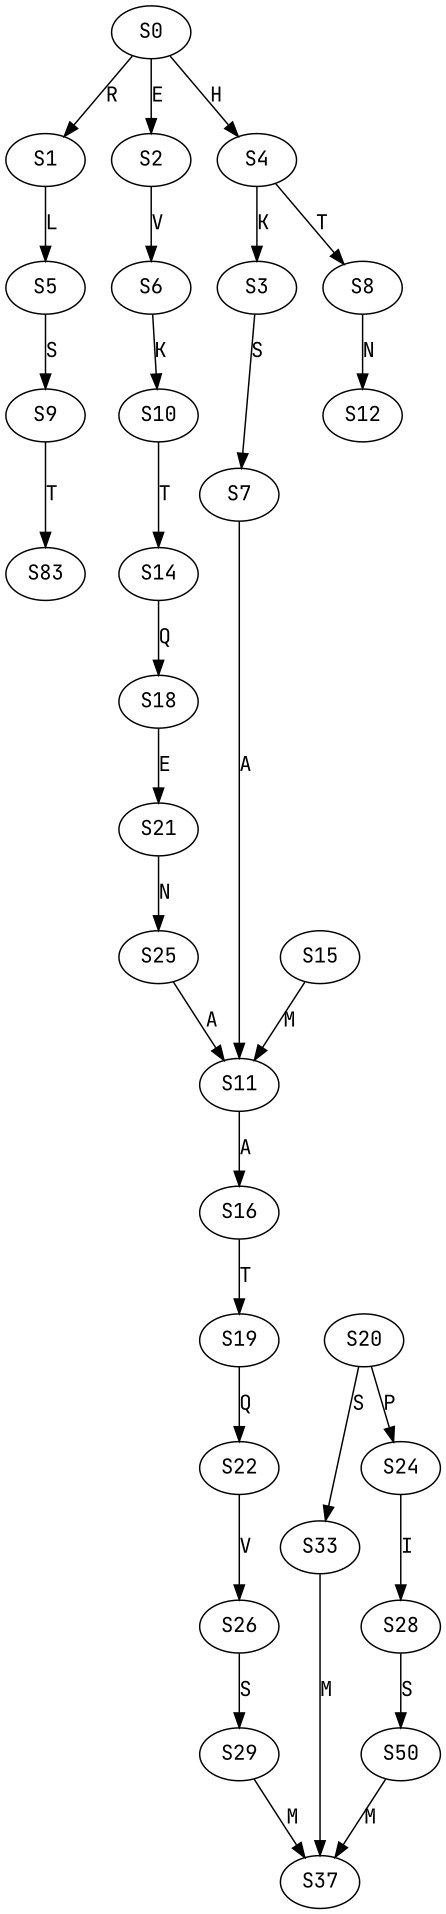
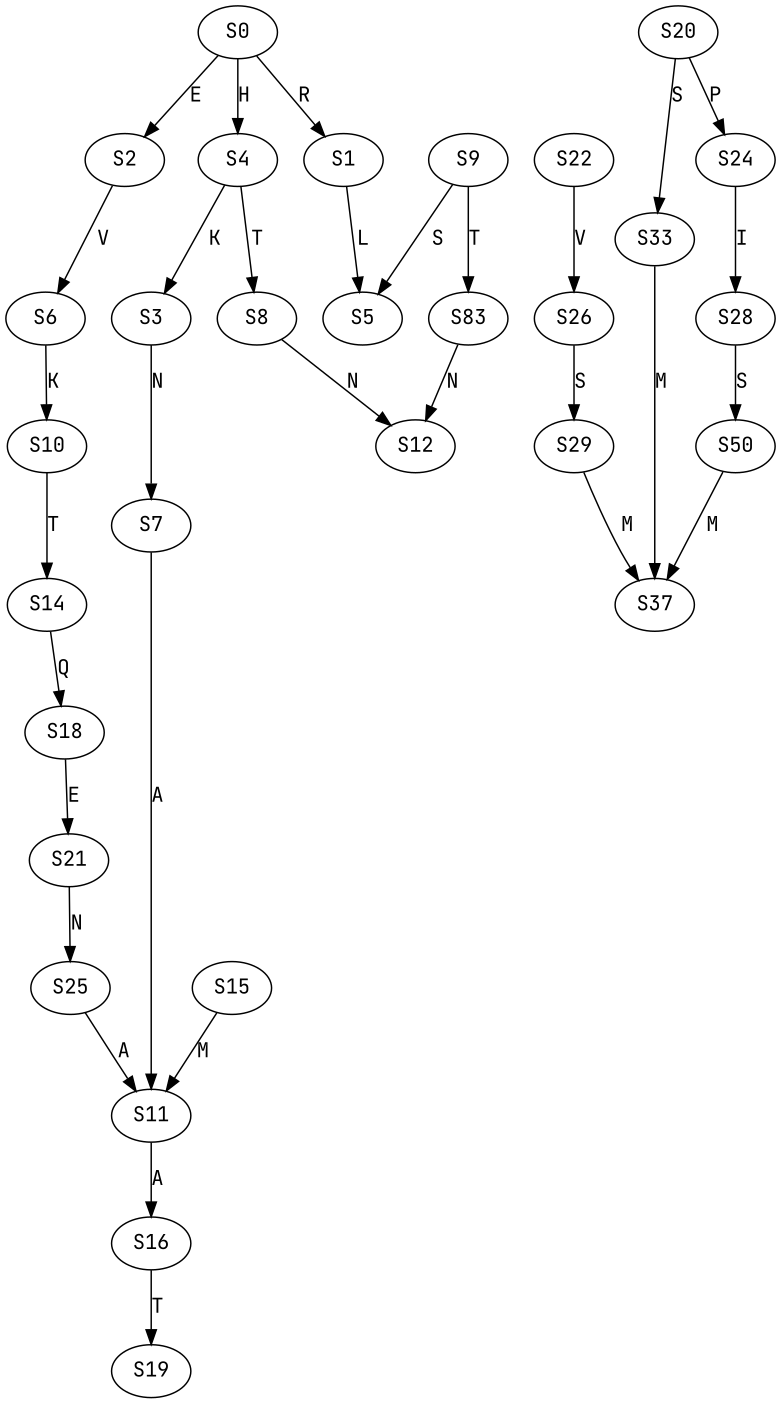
(46, 344) -> (420, 233)
(258, 352) -> (158, 382)
none -> (445, 376)
(239, 1397) -> none
